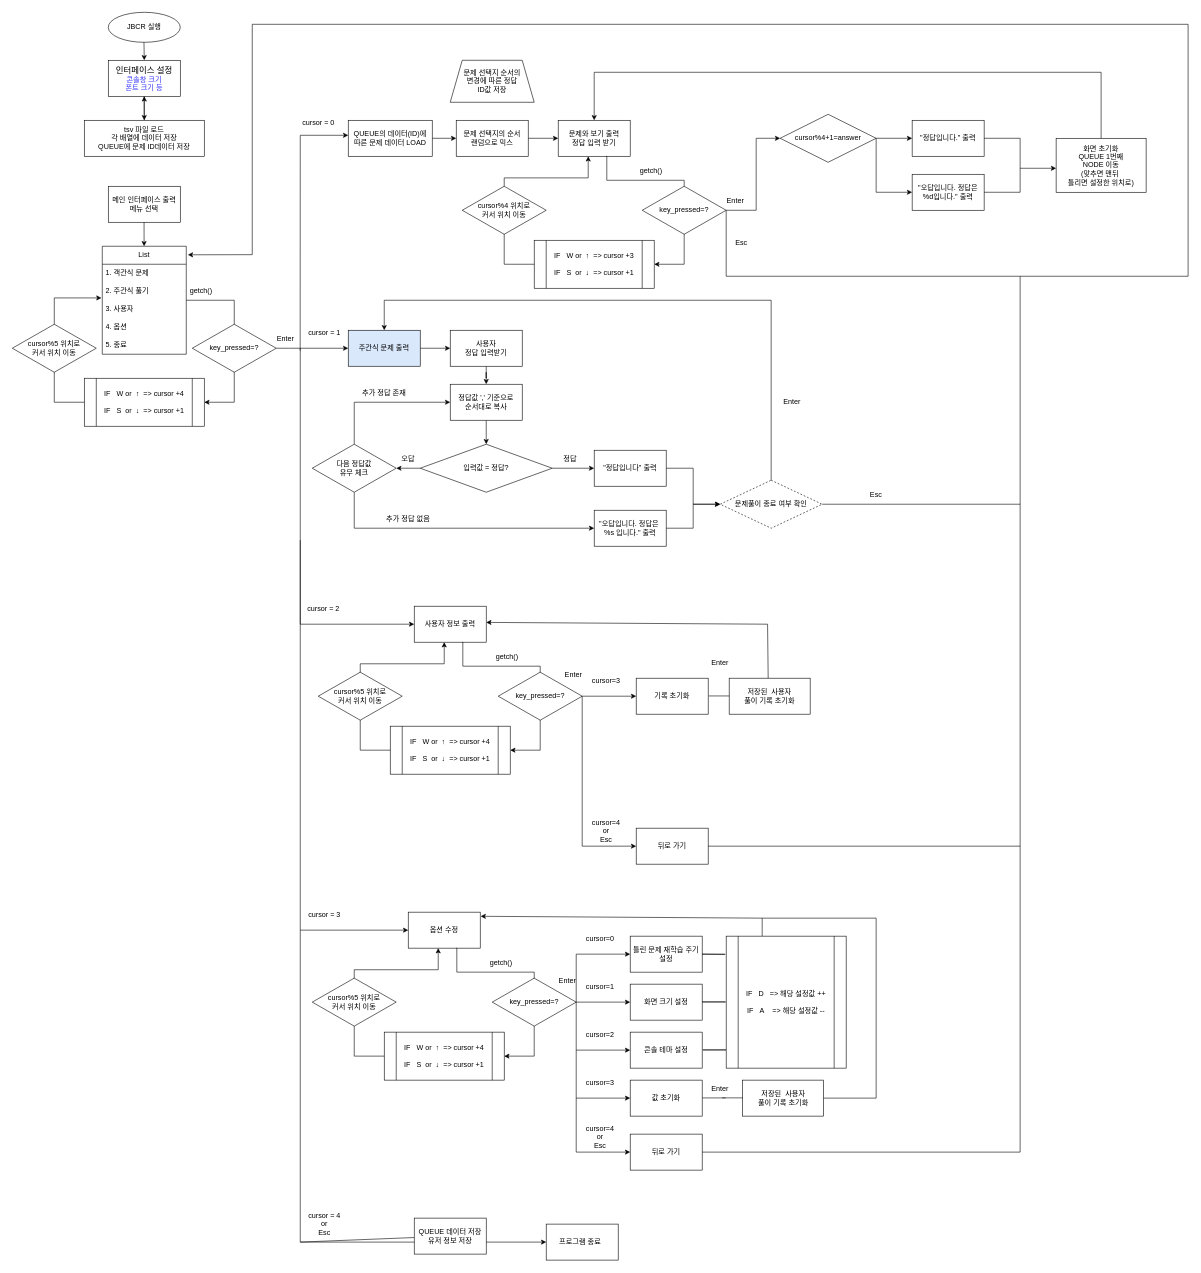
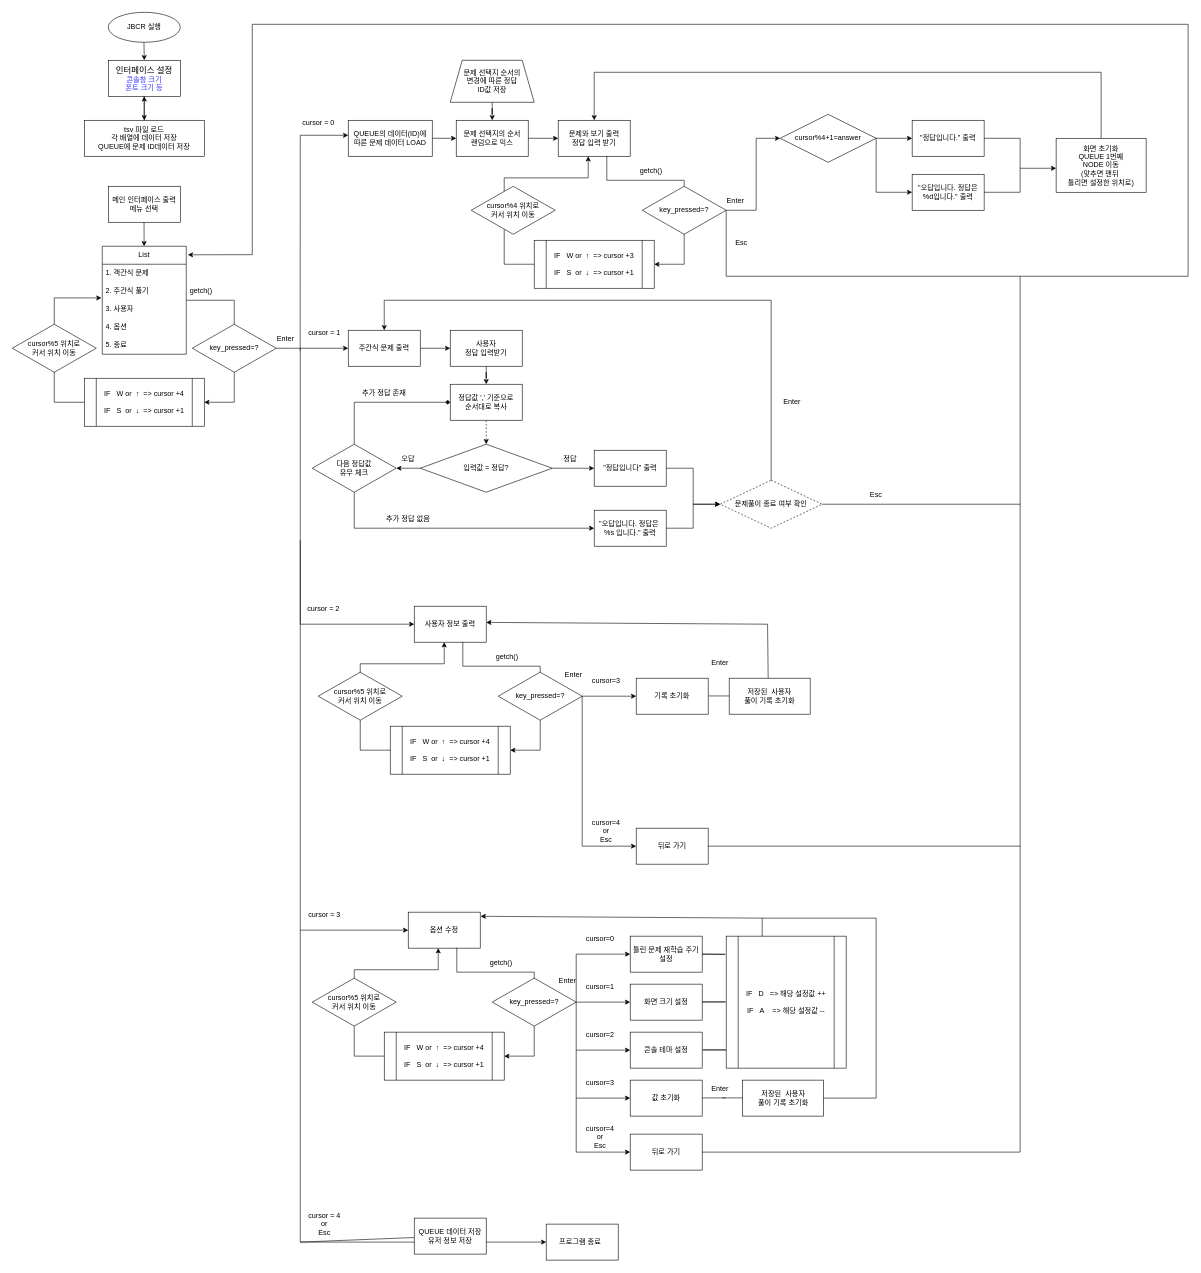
none -> (492, 111)
(504, 210) -> (513, 210)
(384, 348) -> (384, 348)
(444, 402) -> (444, 402)
(486, 429) -> (486, 429)
